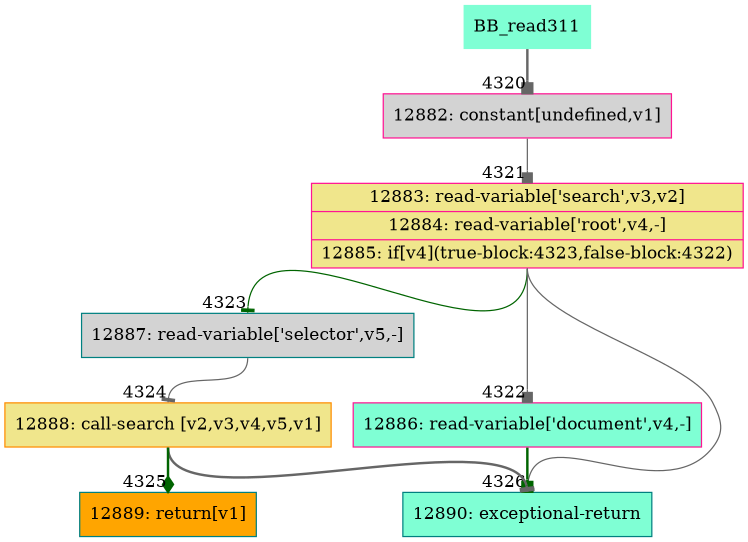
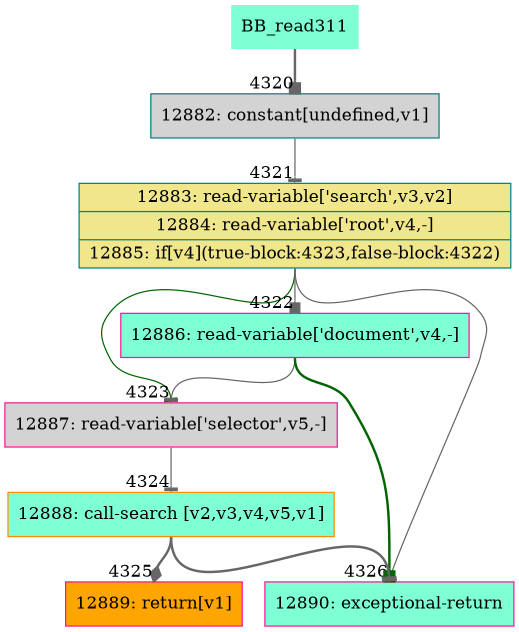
(527, 116) -> (295, 116)
(527, 154) -> (295, 157)
(527, 226) -> (295, 226)
(248, 335) -> (171, 425)
none -> (236, 381)
(168, 425) -> (171, 514)
(168, 462) -> (167, 553)
(168, 514) -> (154, 604)
(527, 514) -> (389, 604)
